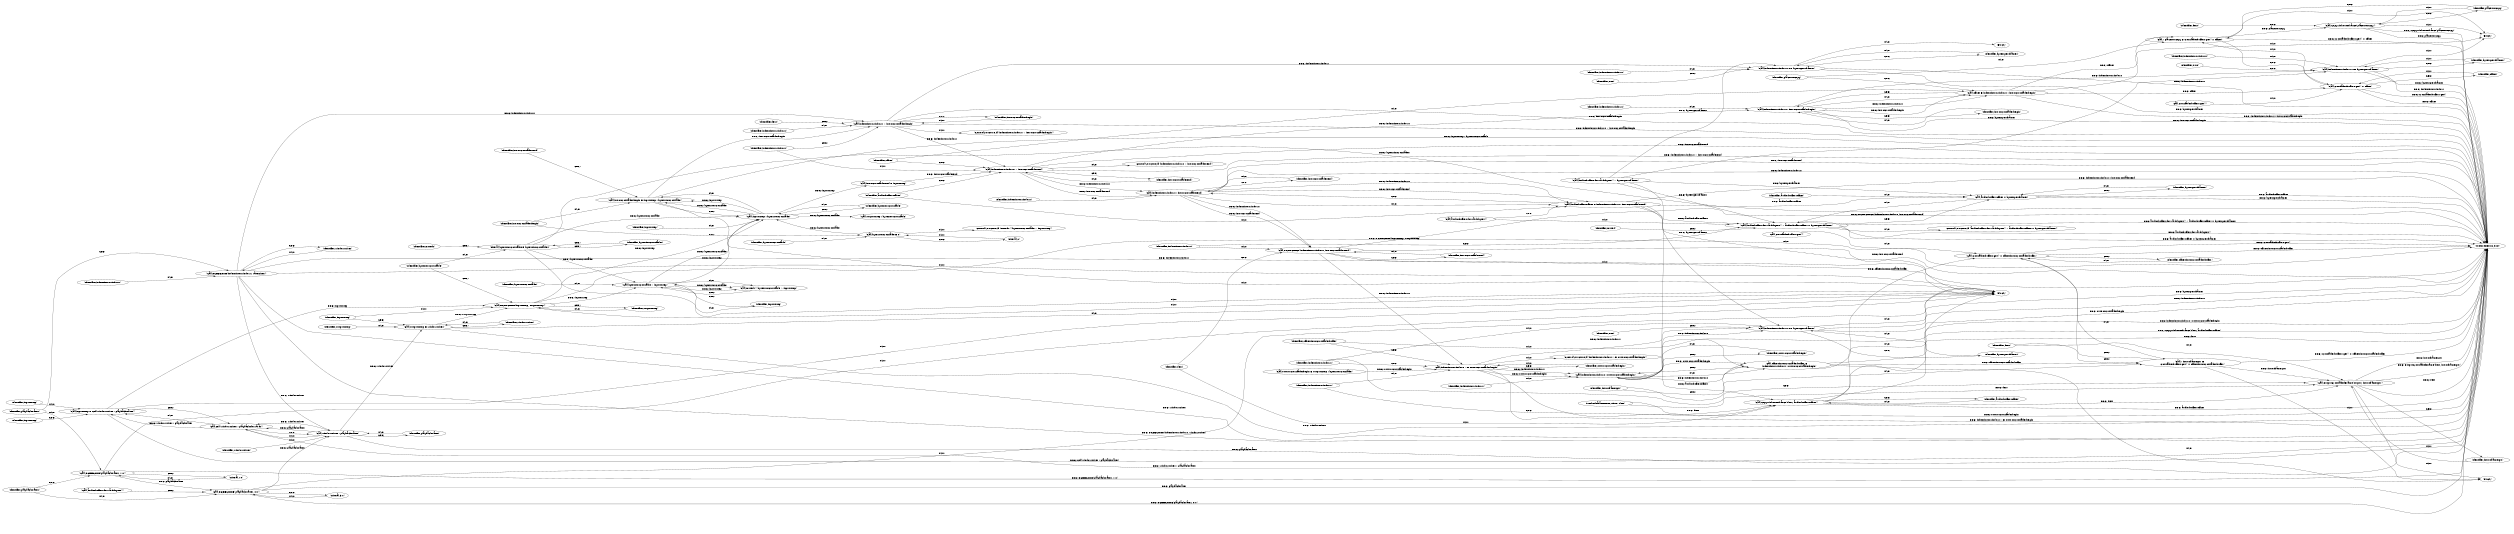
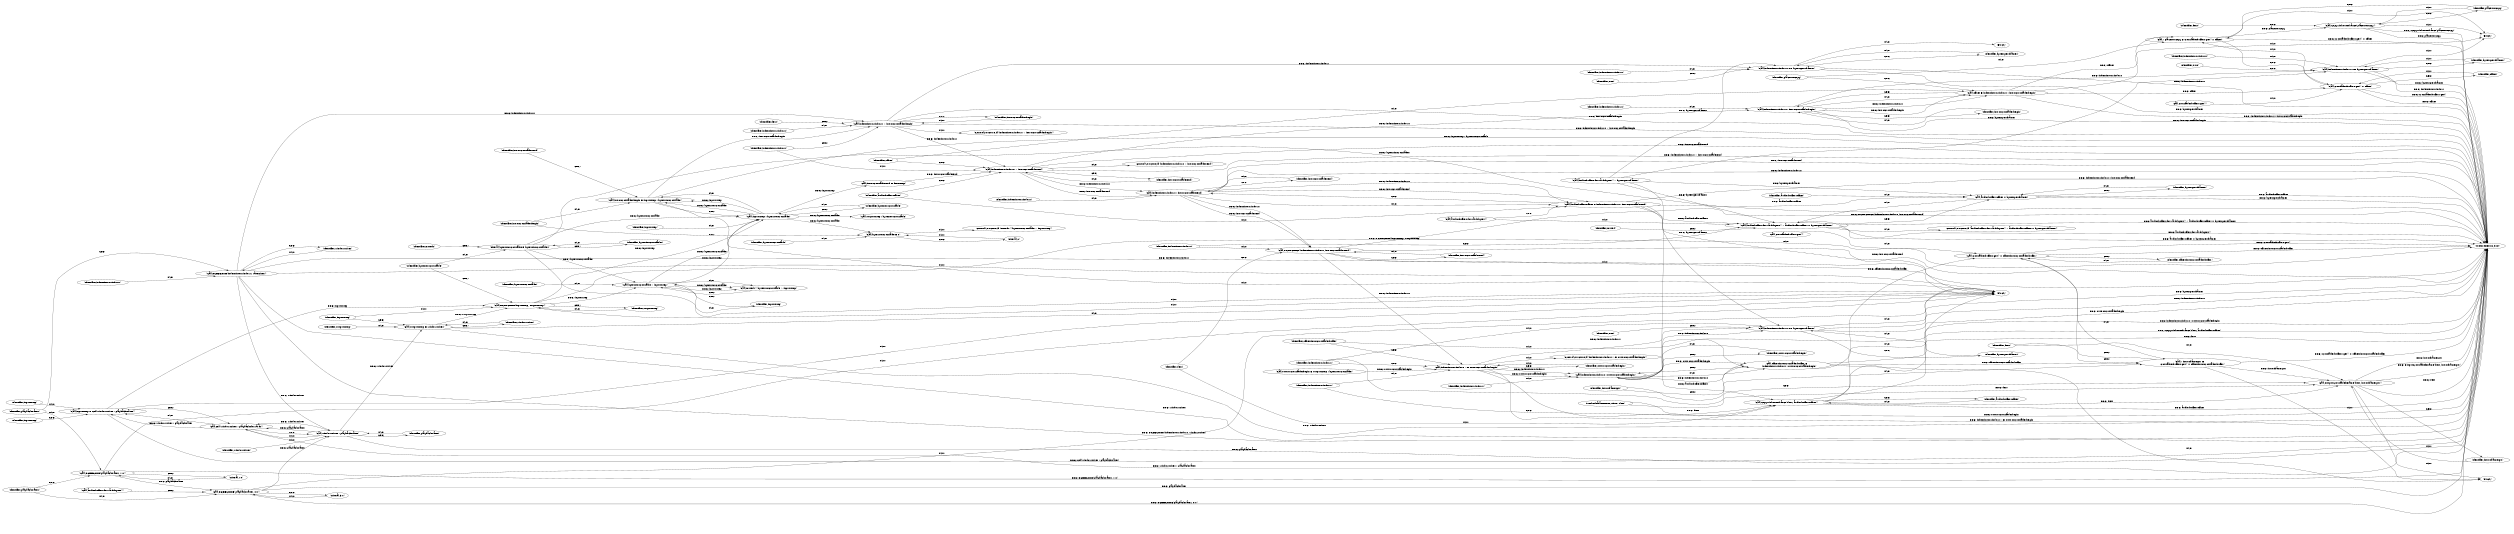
(883, 183) -> (883, 183)
(818, 230) -> (828, 225)
(578, 243) -> (578, 243)
(2350, 383) -> (2350, 383)
